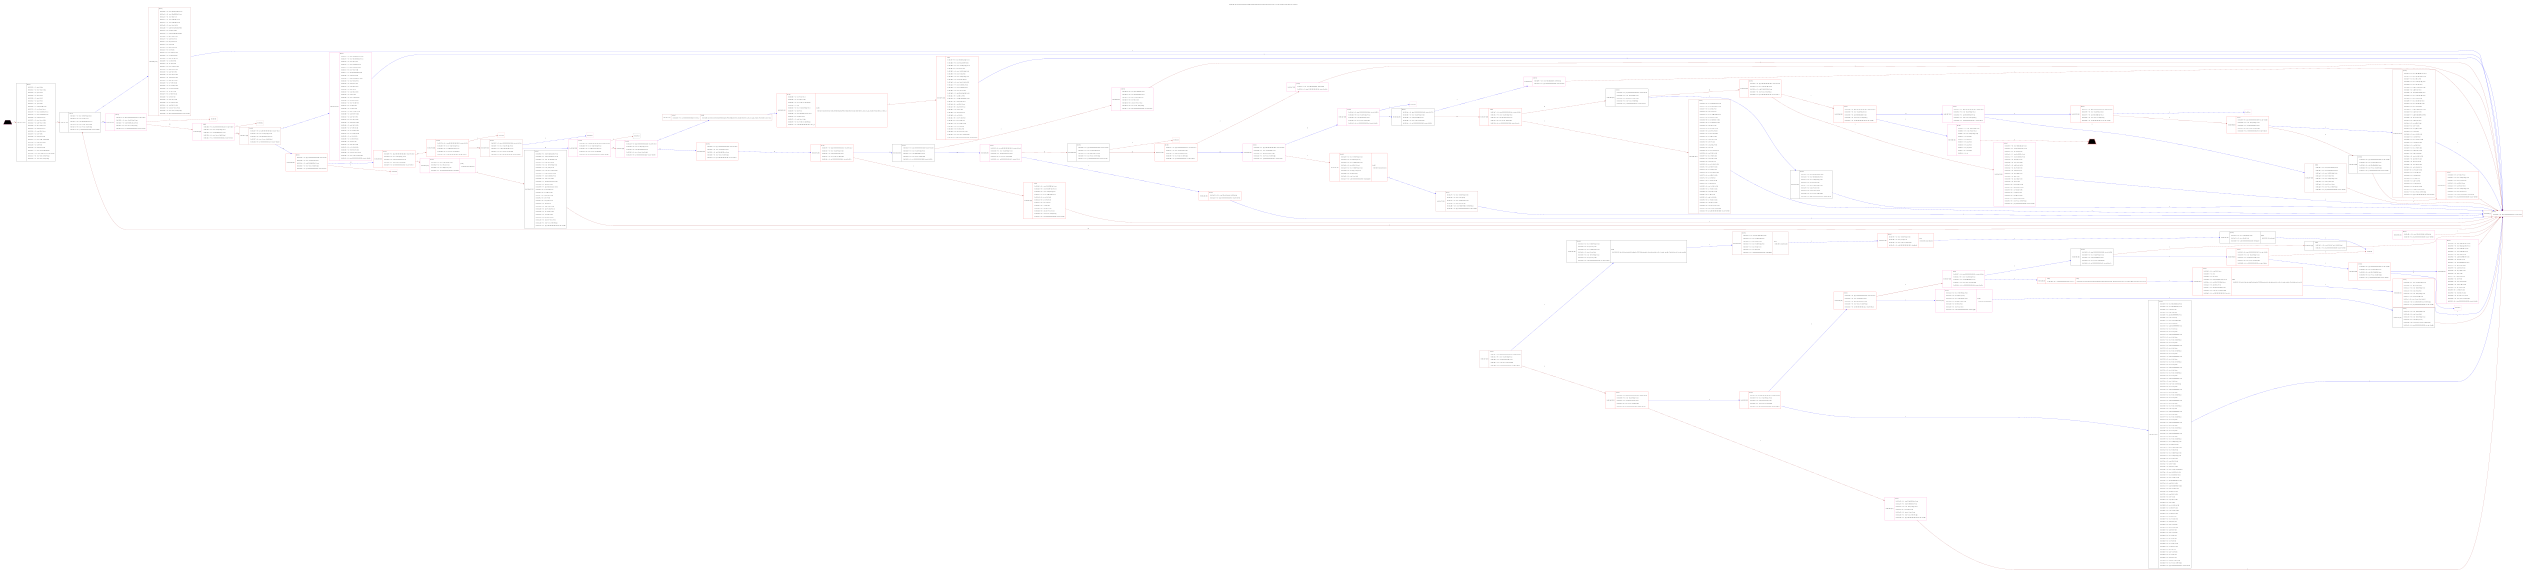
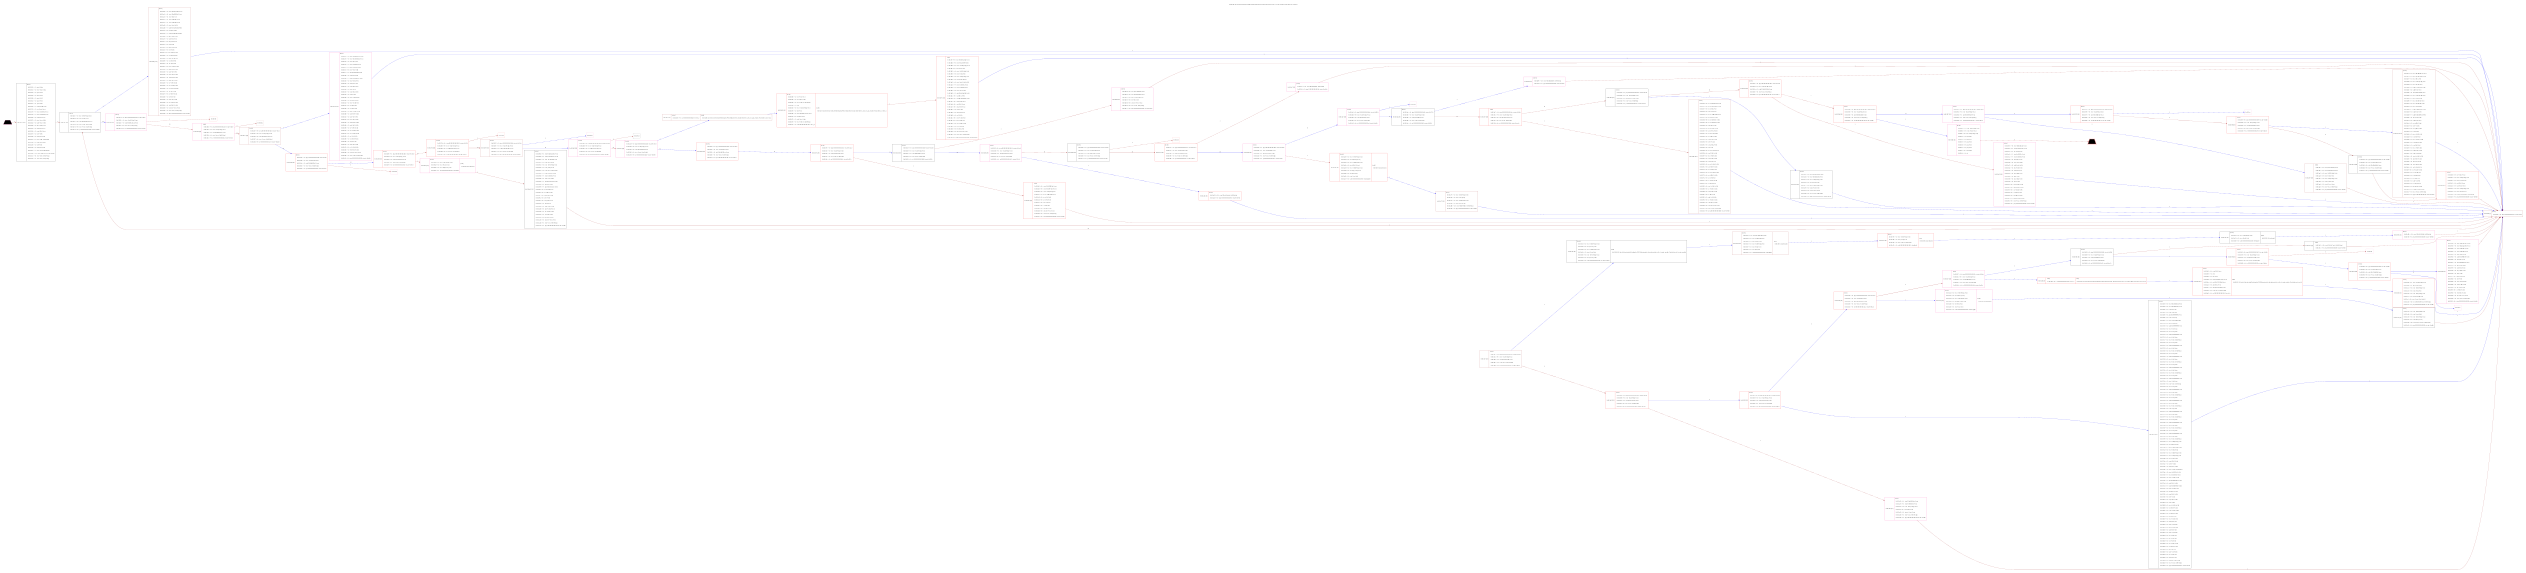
(2321, 239) -> (2334, 236)
